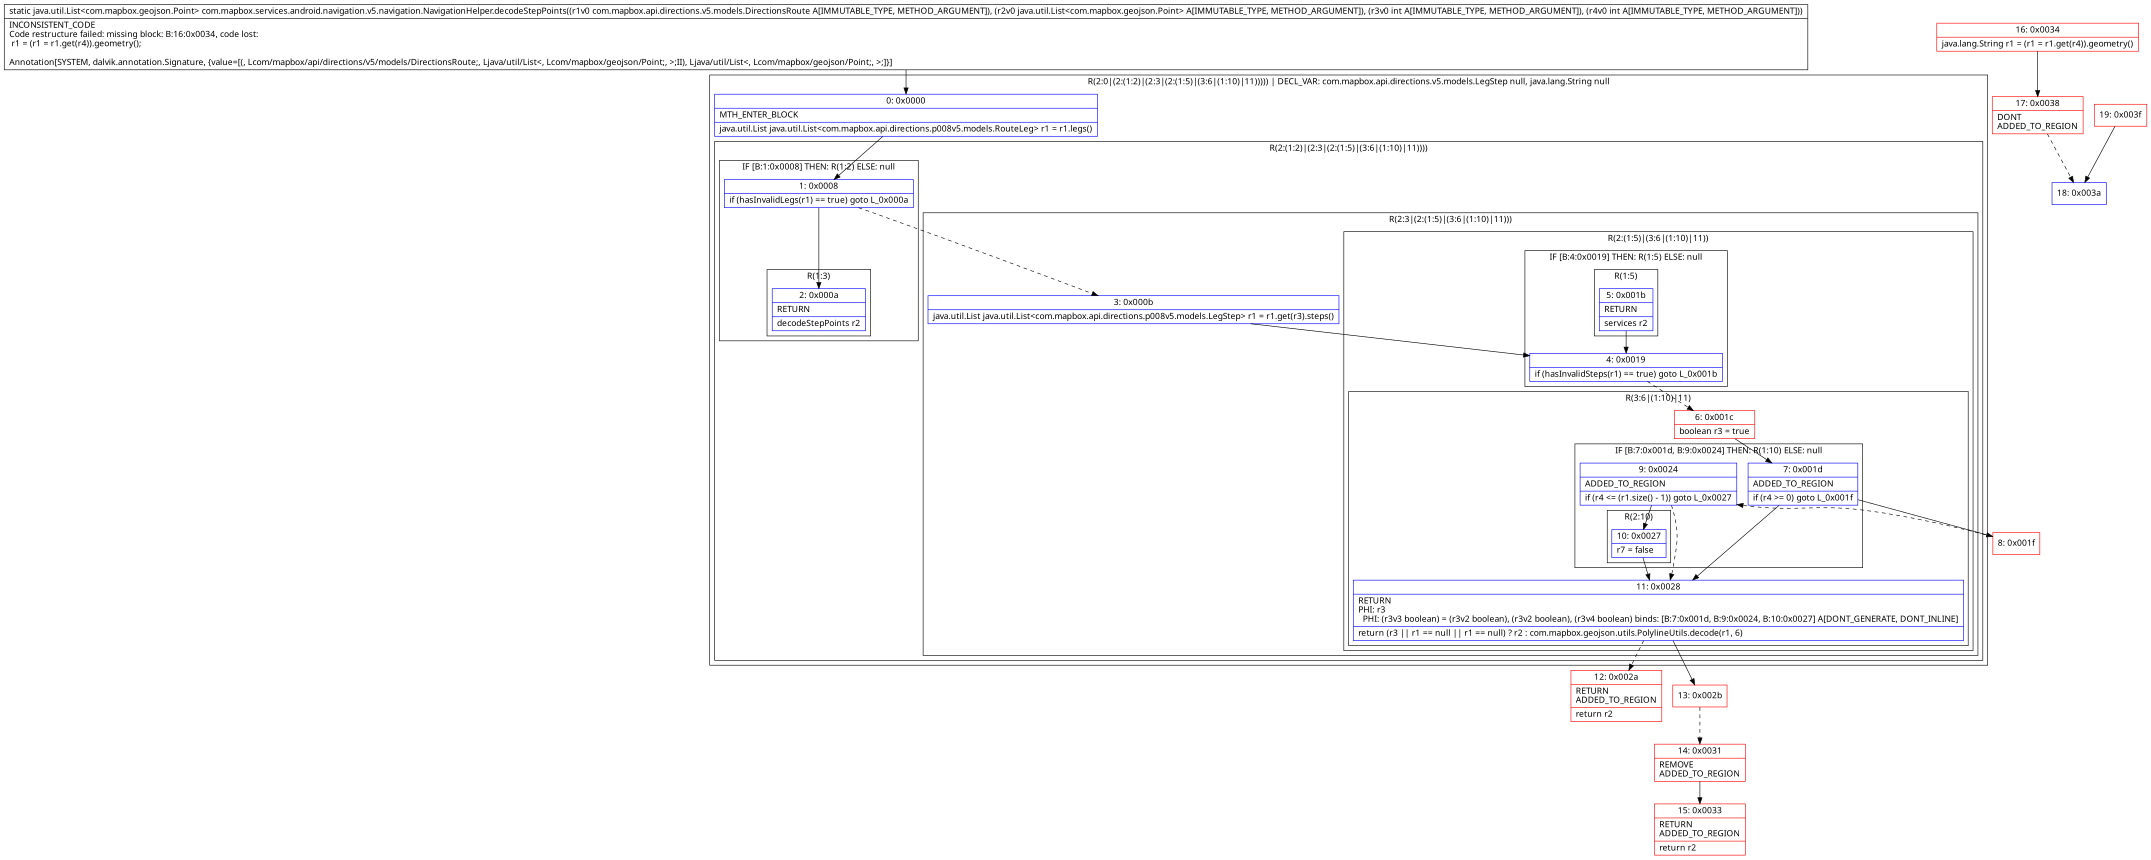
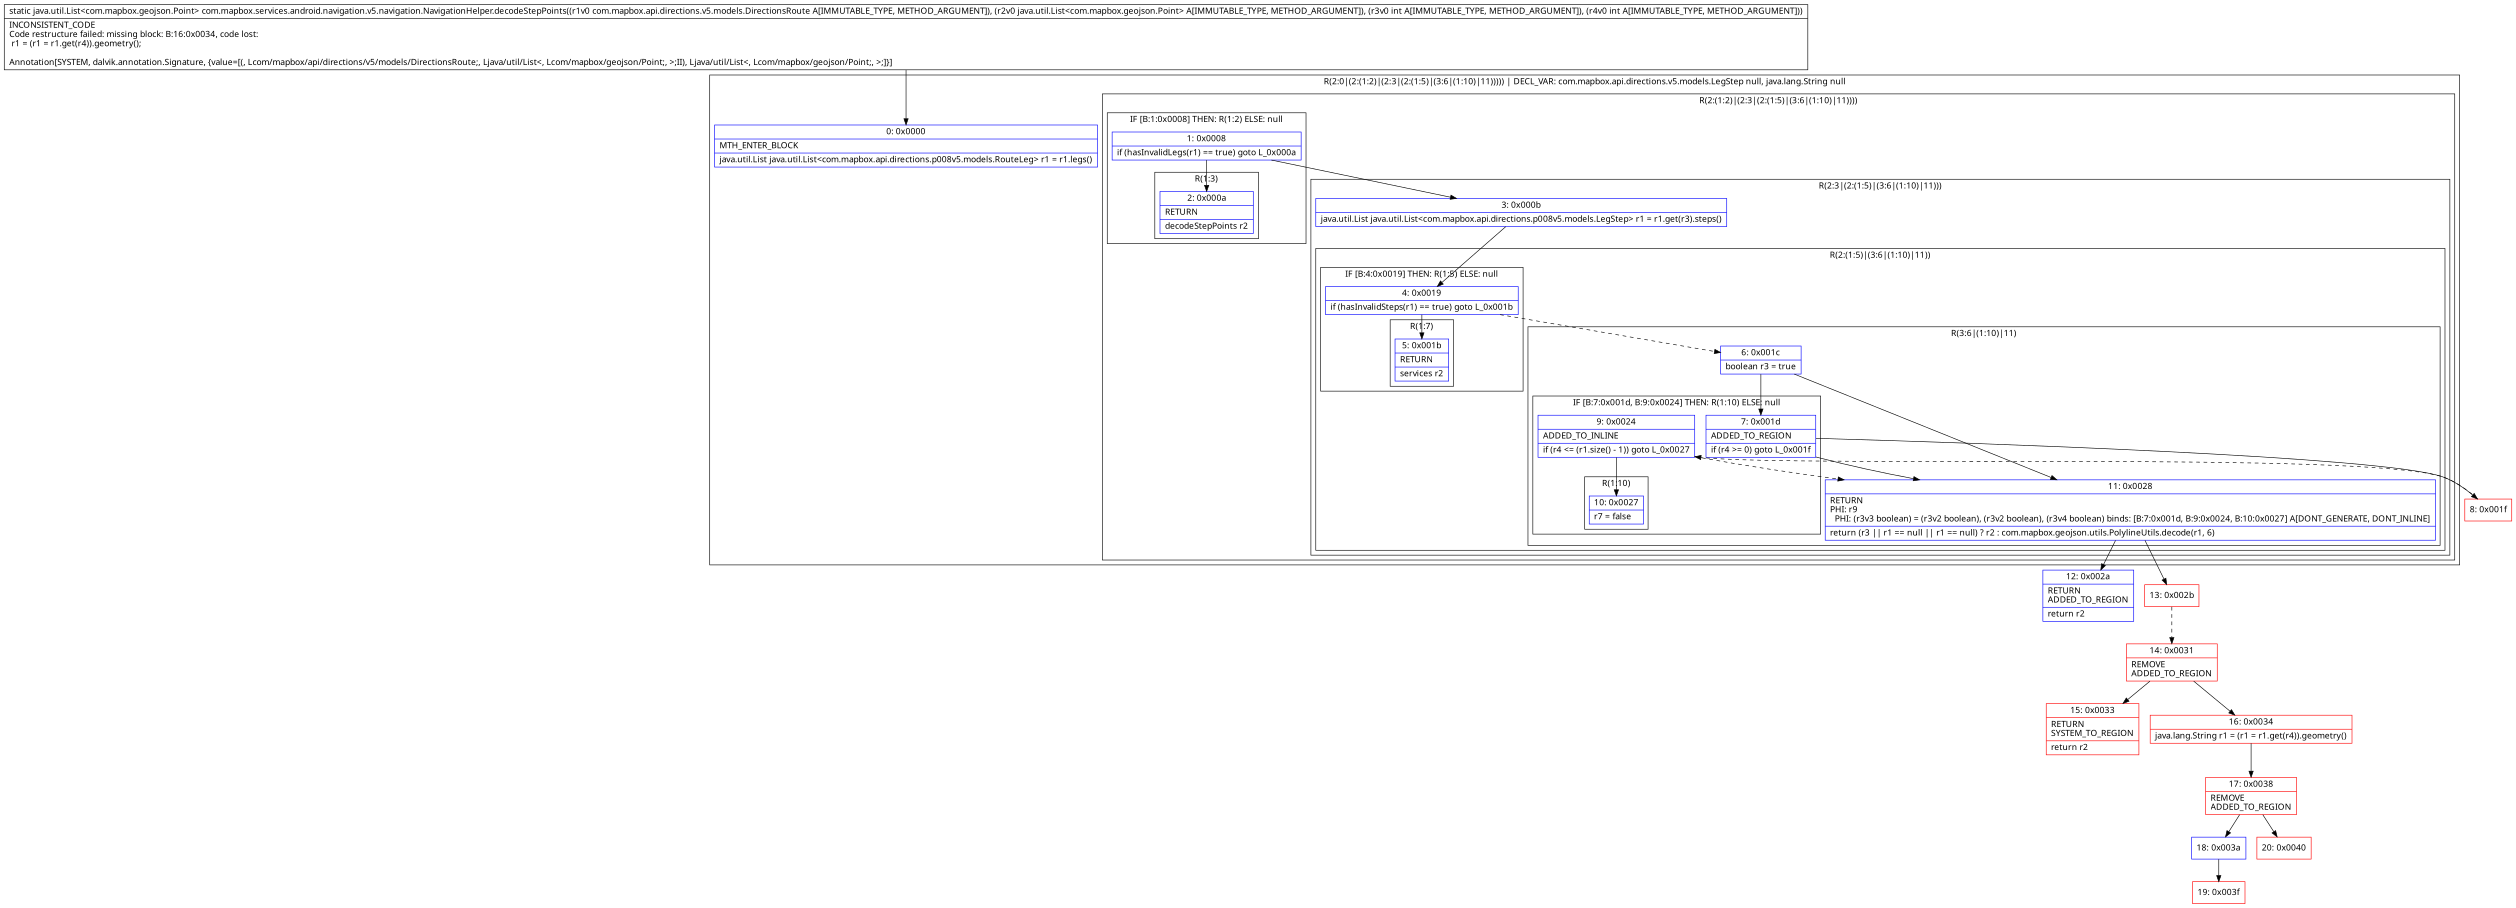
(2009, 117) -> (2228, 798)
(2101, 152) -> (2219, 867)
(861, 156) -> none
(2059, 156) -> (2234, 823)
(976, 250) -> (1343, 175)
(1626, 277) -> (1422, 327)
(1626, 340) -> (1422, 324)
(1715, 425) -> (1761, 360)
(1626, 484) -> (1581, 436)
(1639, 517) -> (1616, 484)
(1645, 566) -> (1923, 426)
(1373, 610) -> (1845, 510)
(1638, 653) -> (2110, 552)
(1616, 696) -> (2088, 596)
none -> (2212, 696)
(1700, 834) -> (2093, 733)
none -> (2284, 848)
